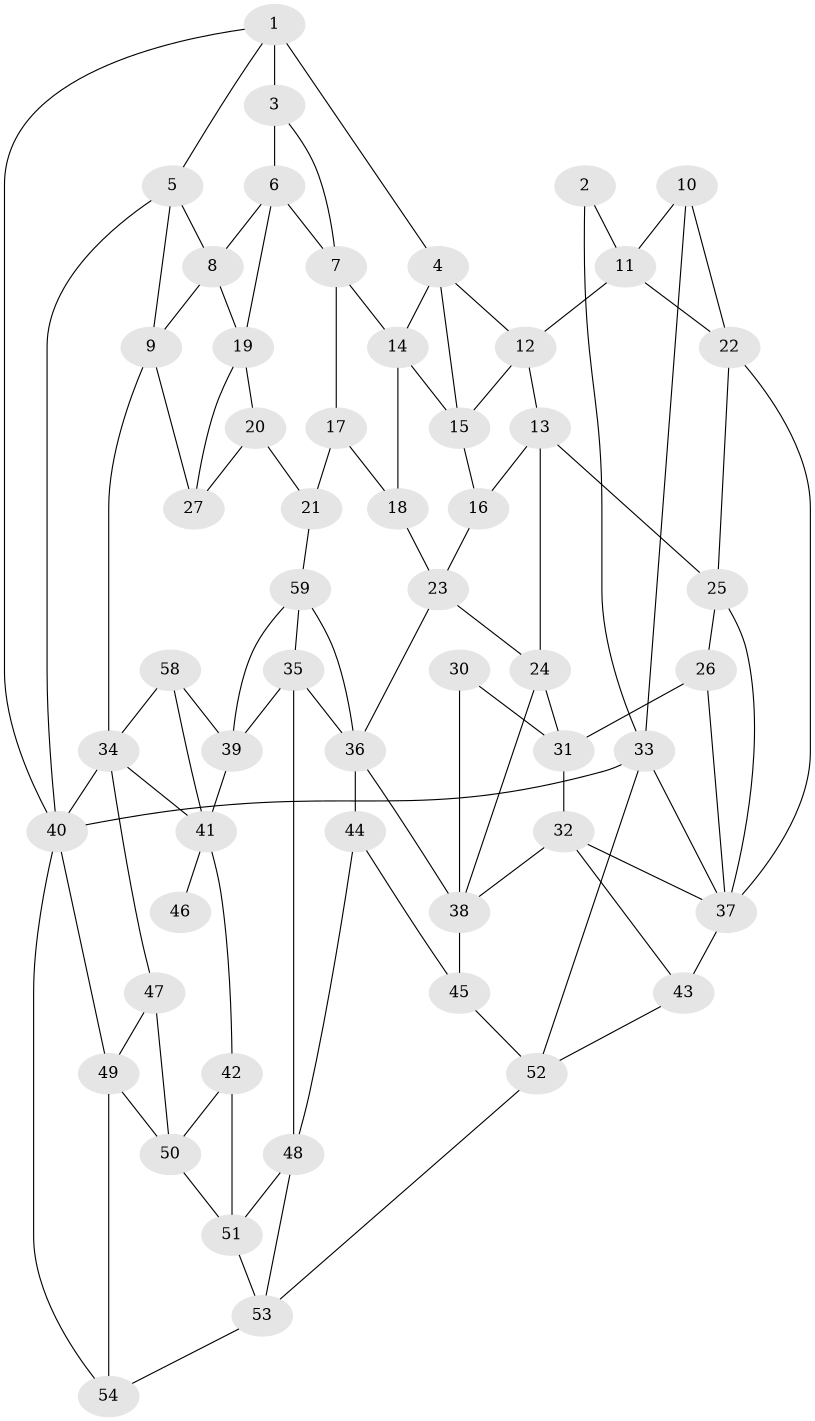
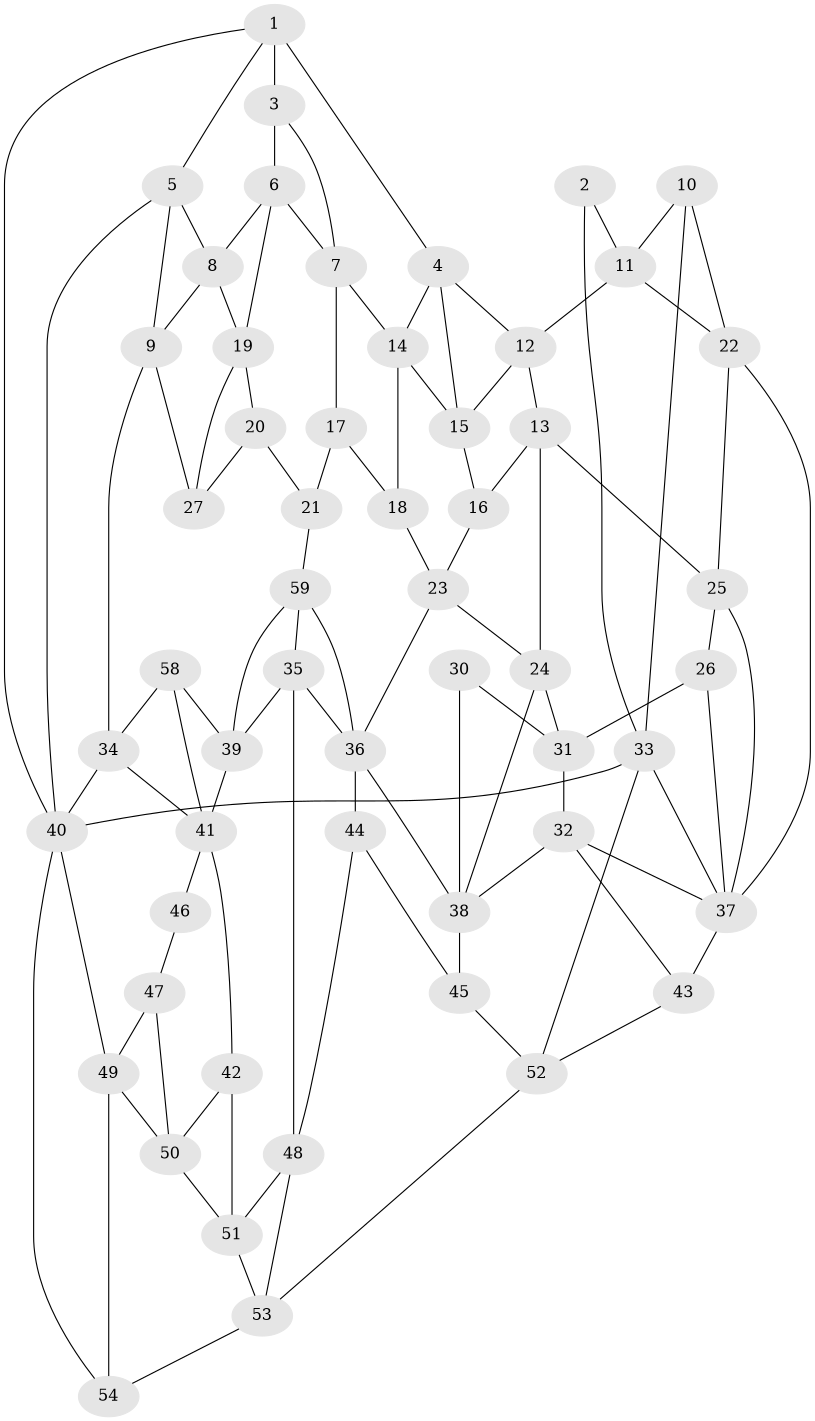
(128, 872) -> (168, 953)
